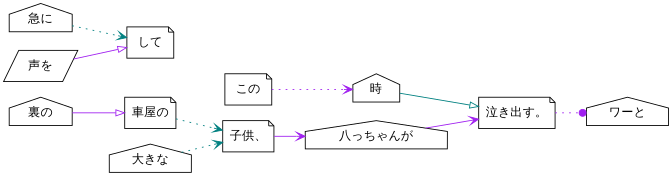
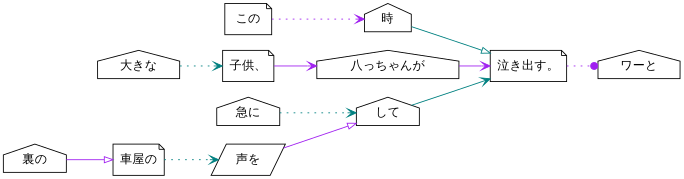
(150, 43) -> (388, 113)
none -> (447, 94)
(195, 123) -> (187, 160)
